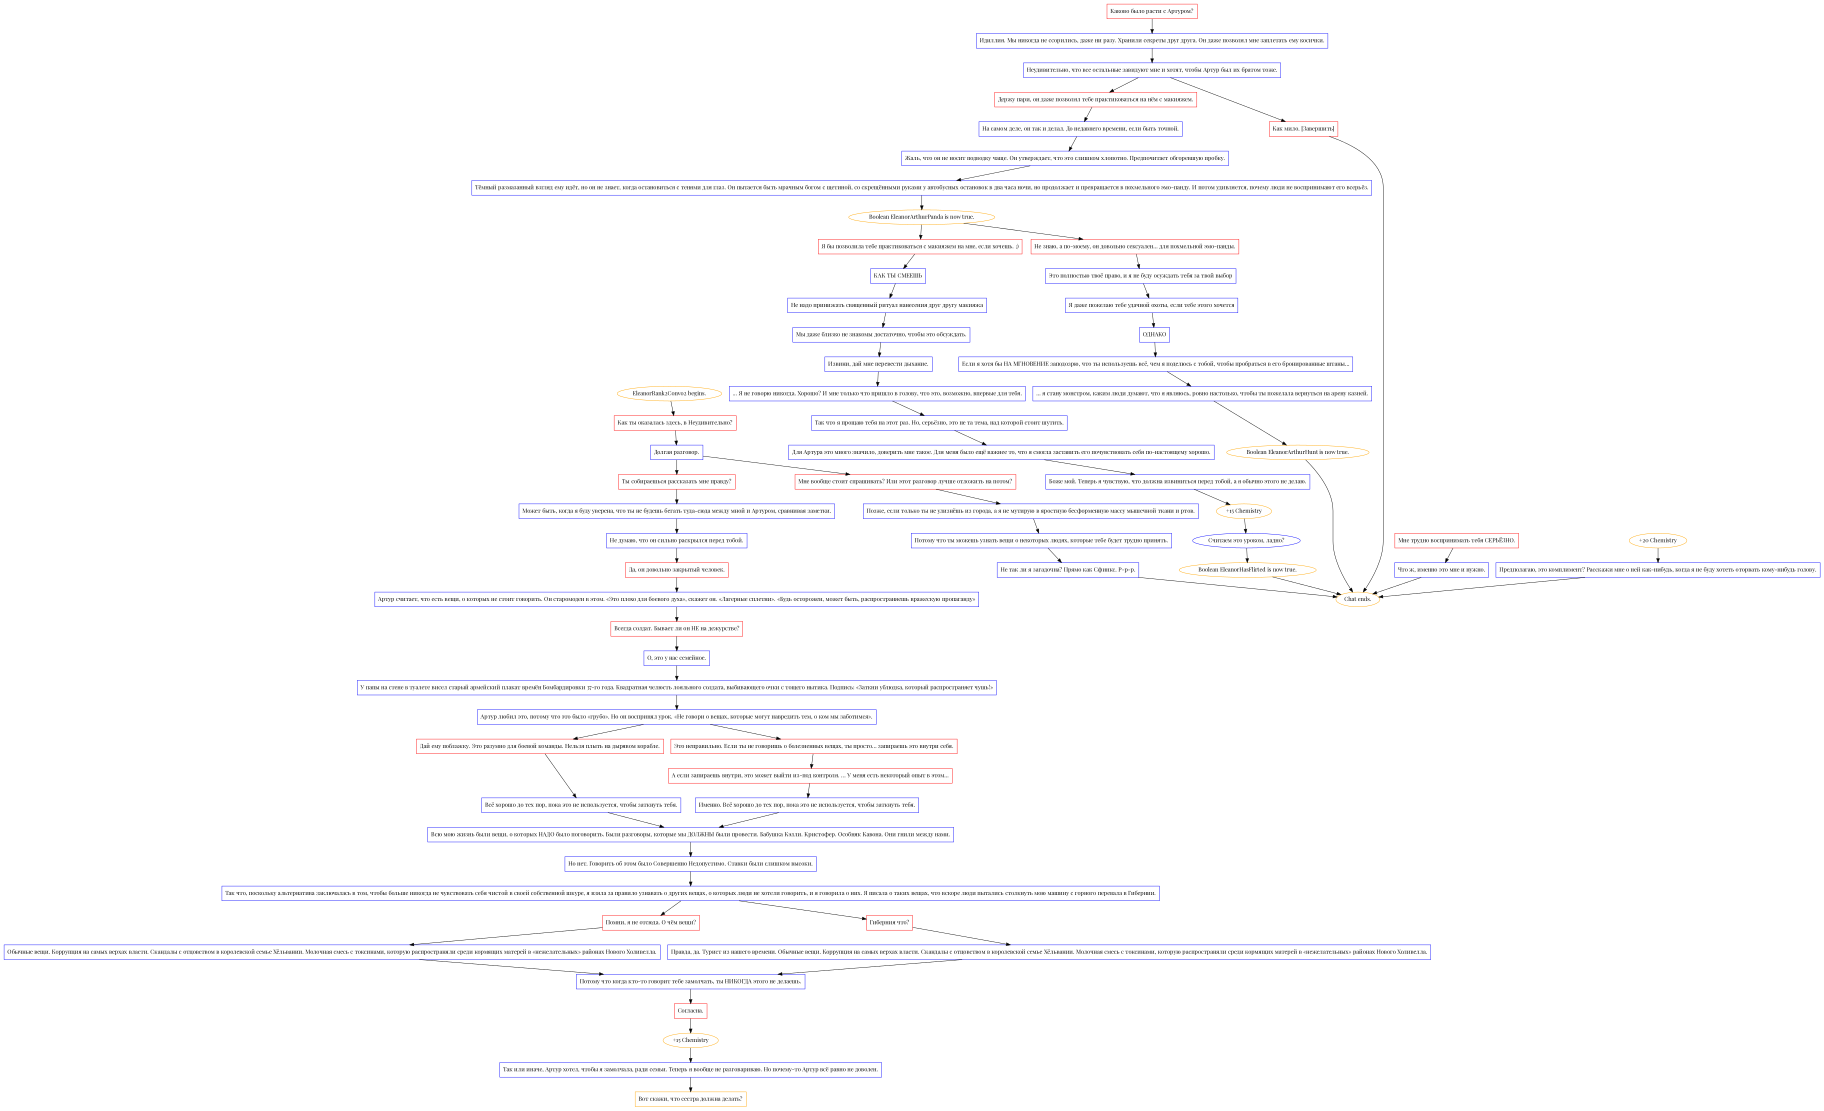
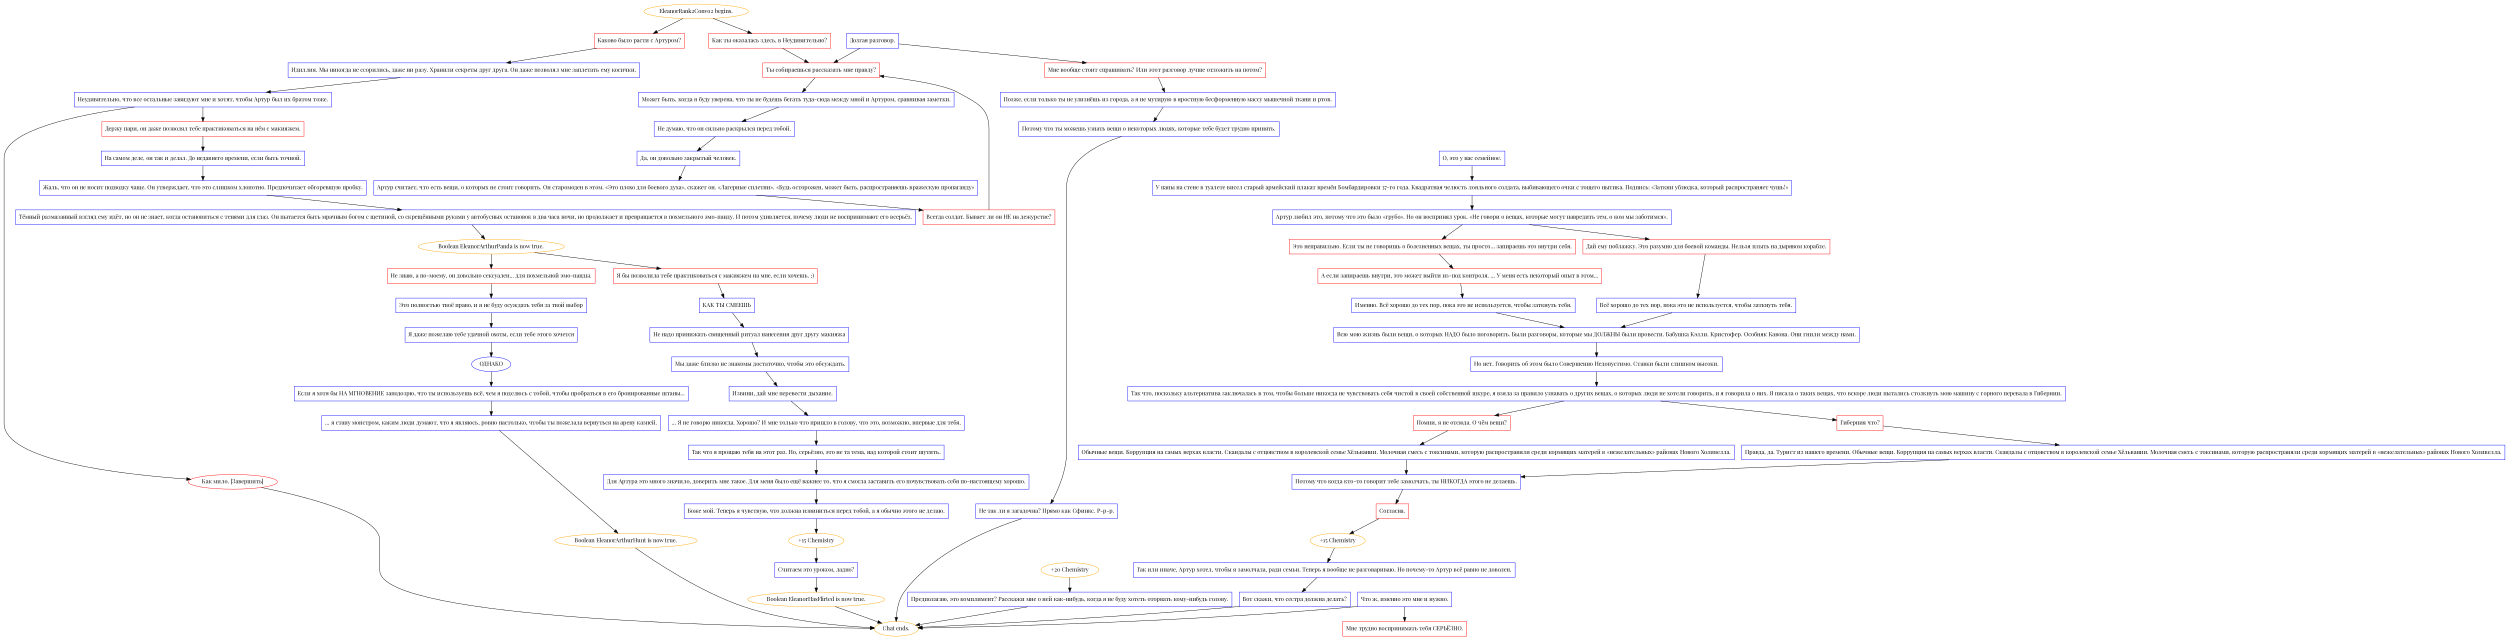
none -> (670, 25)
(1304, 129) -> (233, 482)
(1155, 335) -> (491, 364)
(676, 436) -> (794, 54)
(1246, 541) -> (816, 570)
(1450, 554) -> (1405, 612)
(677, 570) -> (688, 158)
none -> (1081, 618)
(677, 642) -> (981, 108)
(691, 1099) -> (1295, 599)
